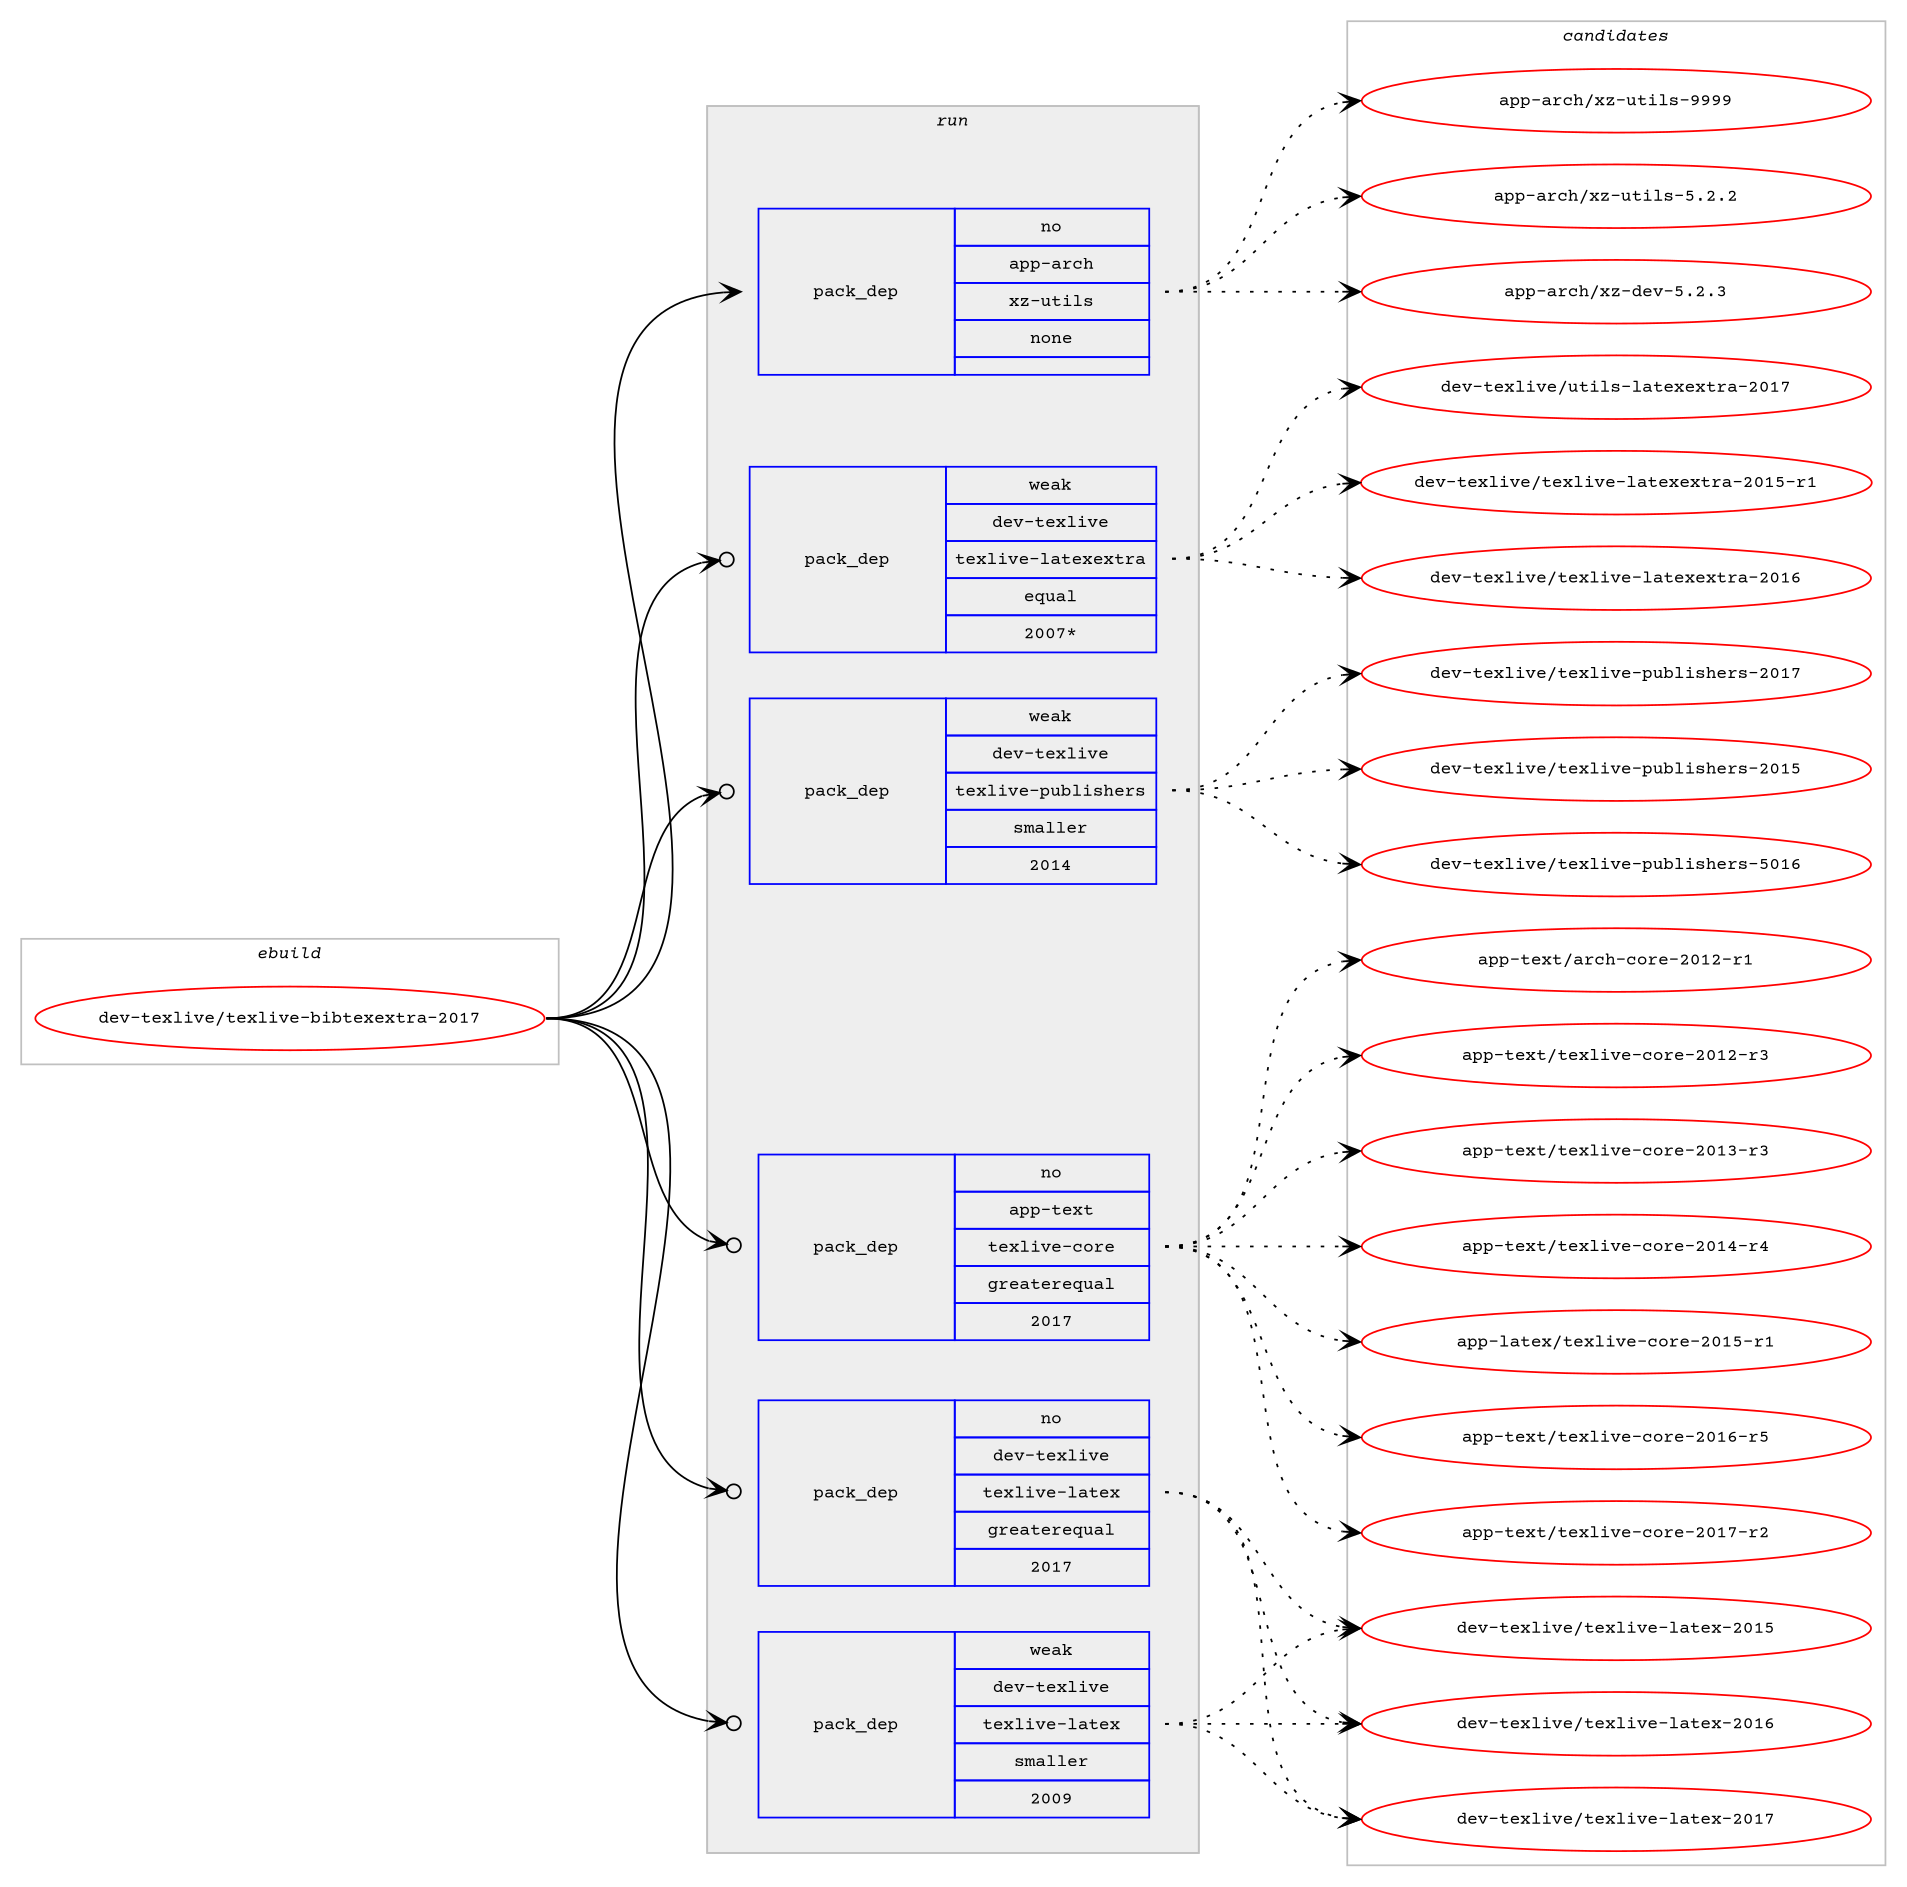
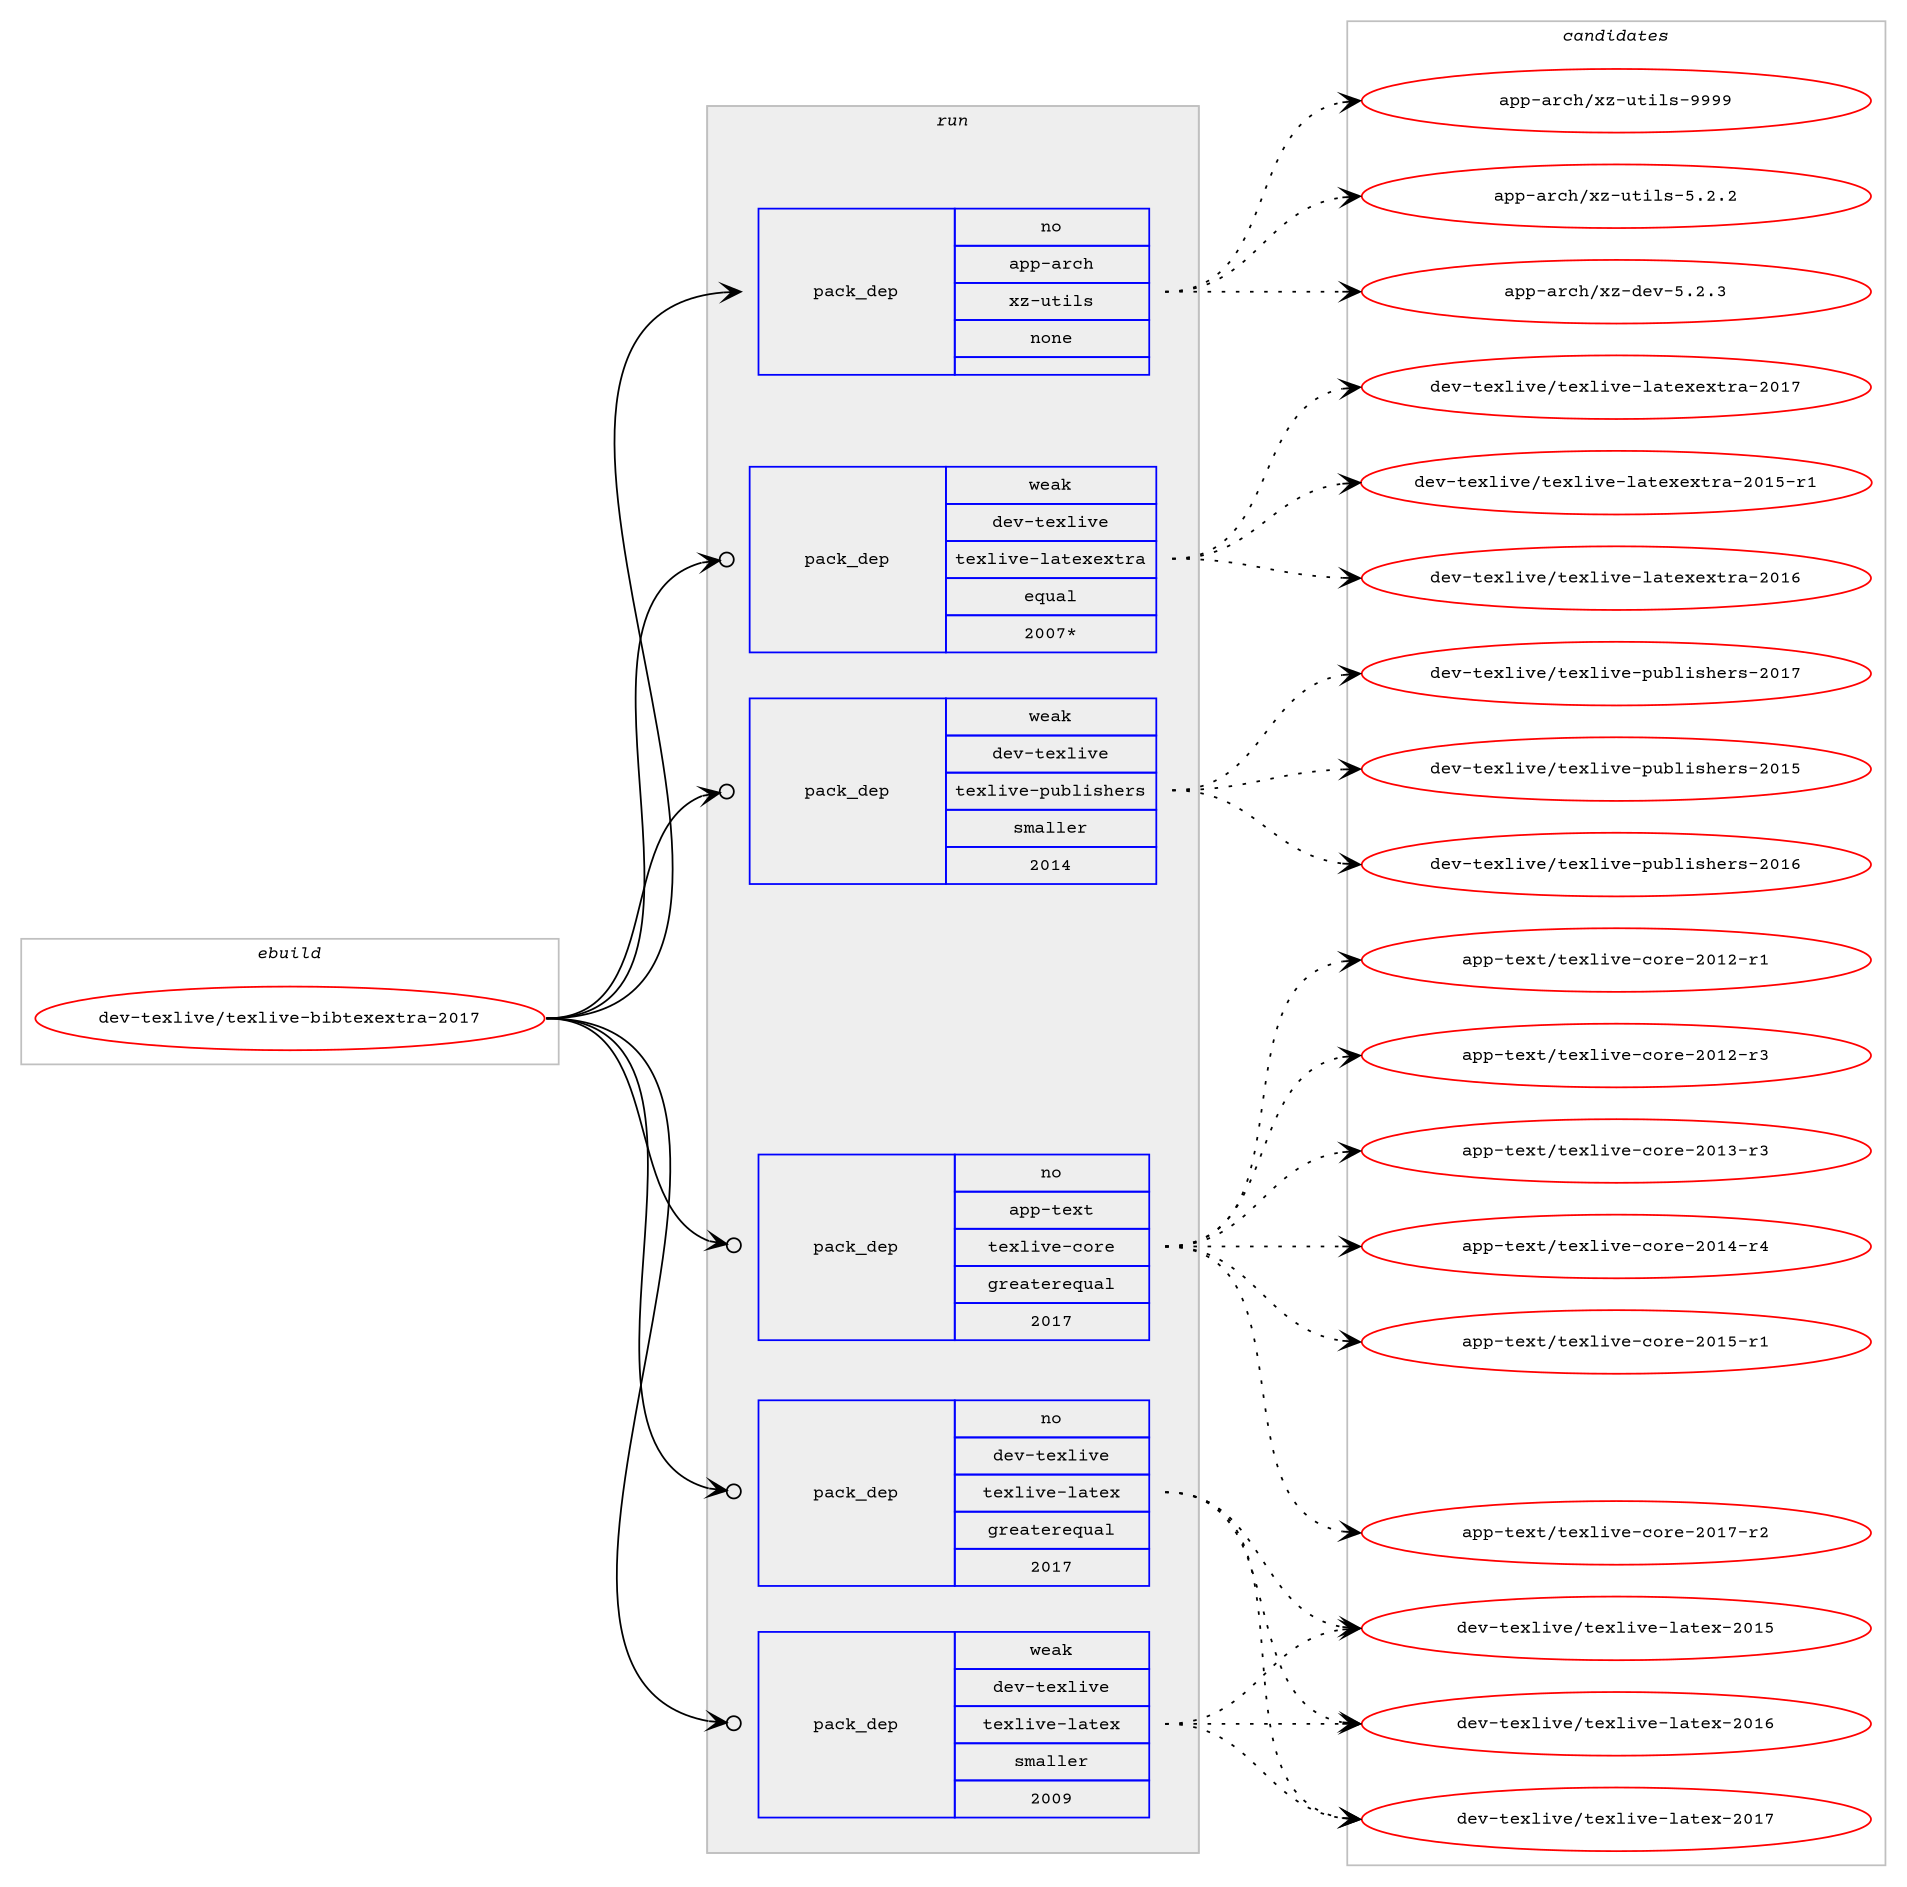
(1616, 387) -> (1616, 387)
(1616, 865) -> (1616, 865)
(1616, 960) -> (1616, 960)
(1616, 1342) -> (1616, 1342)
(1616, 1437) -> none
